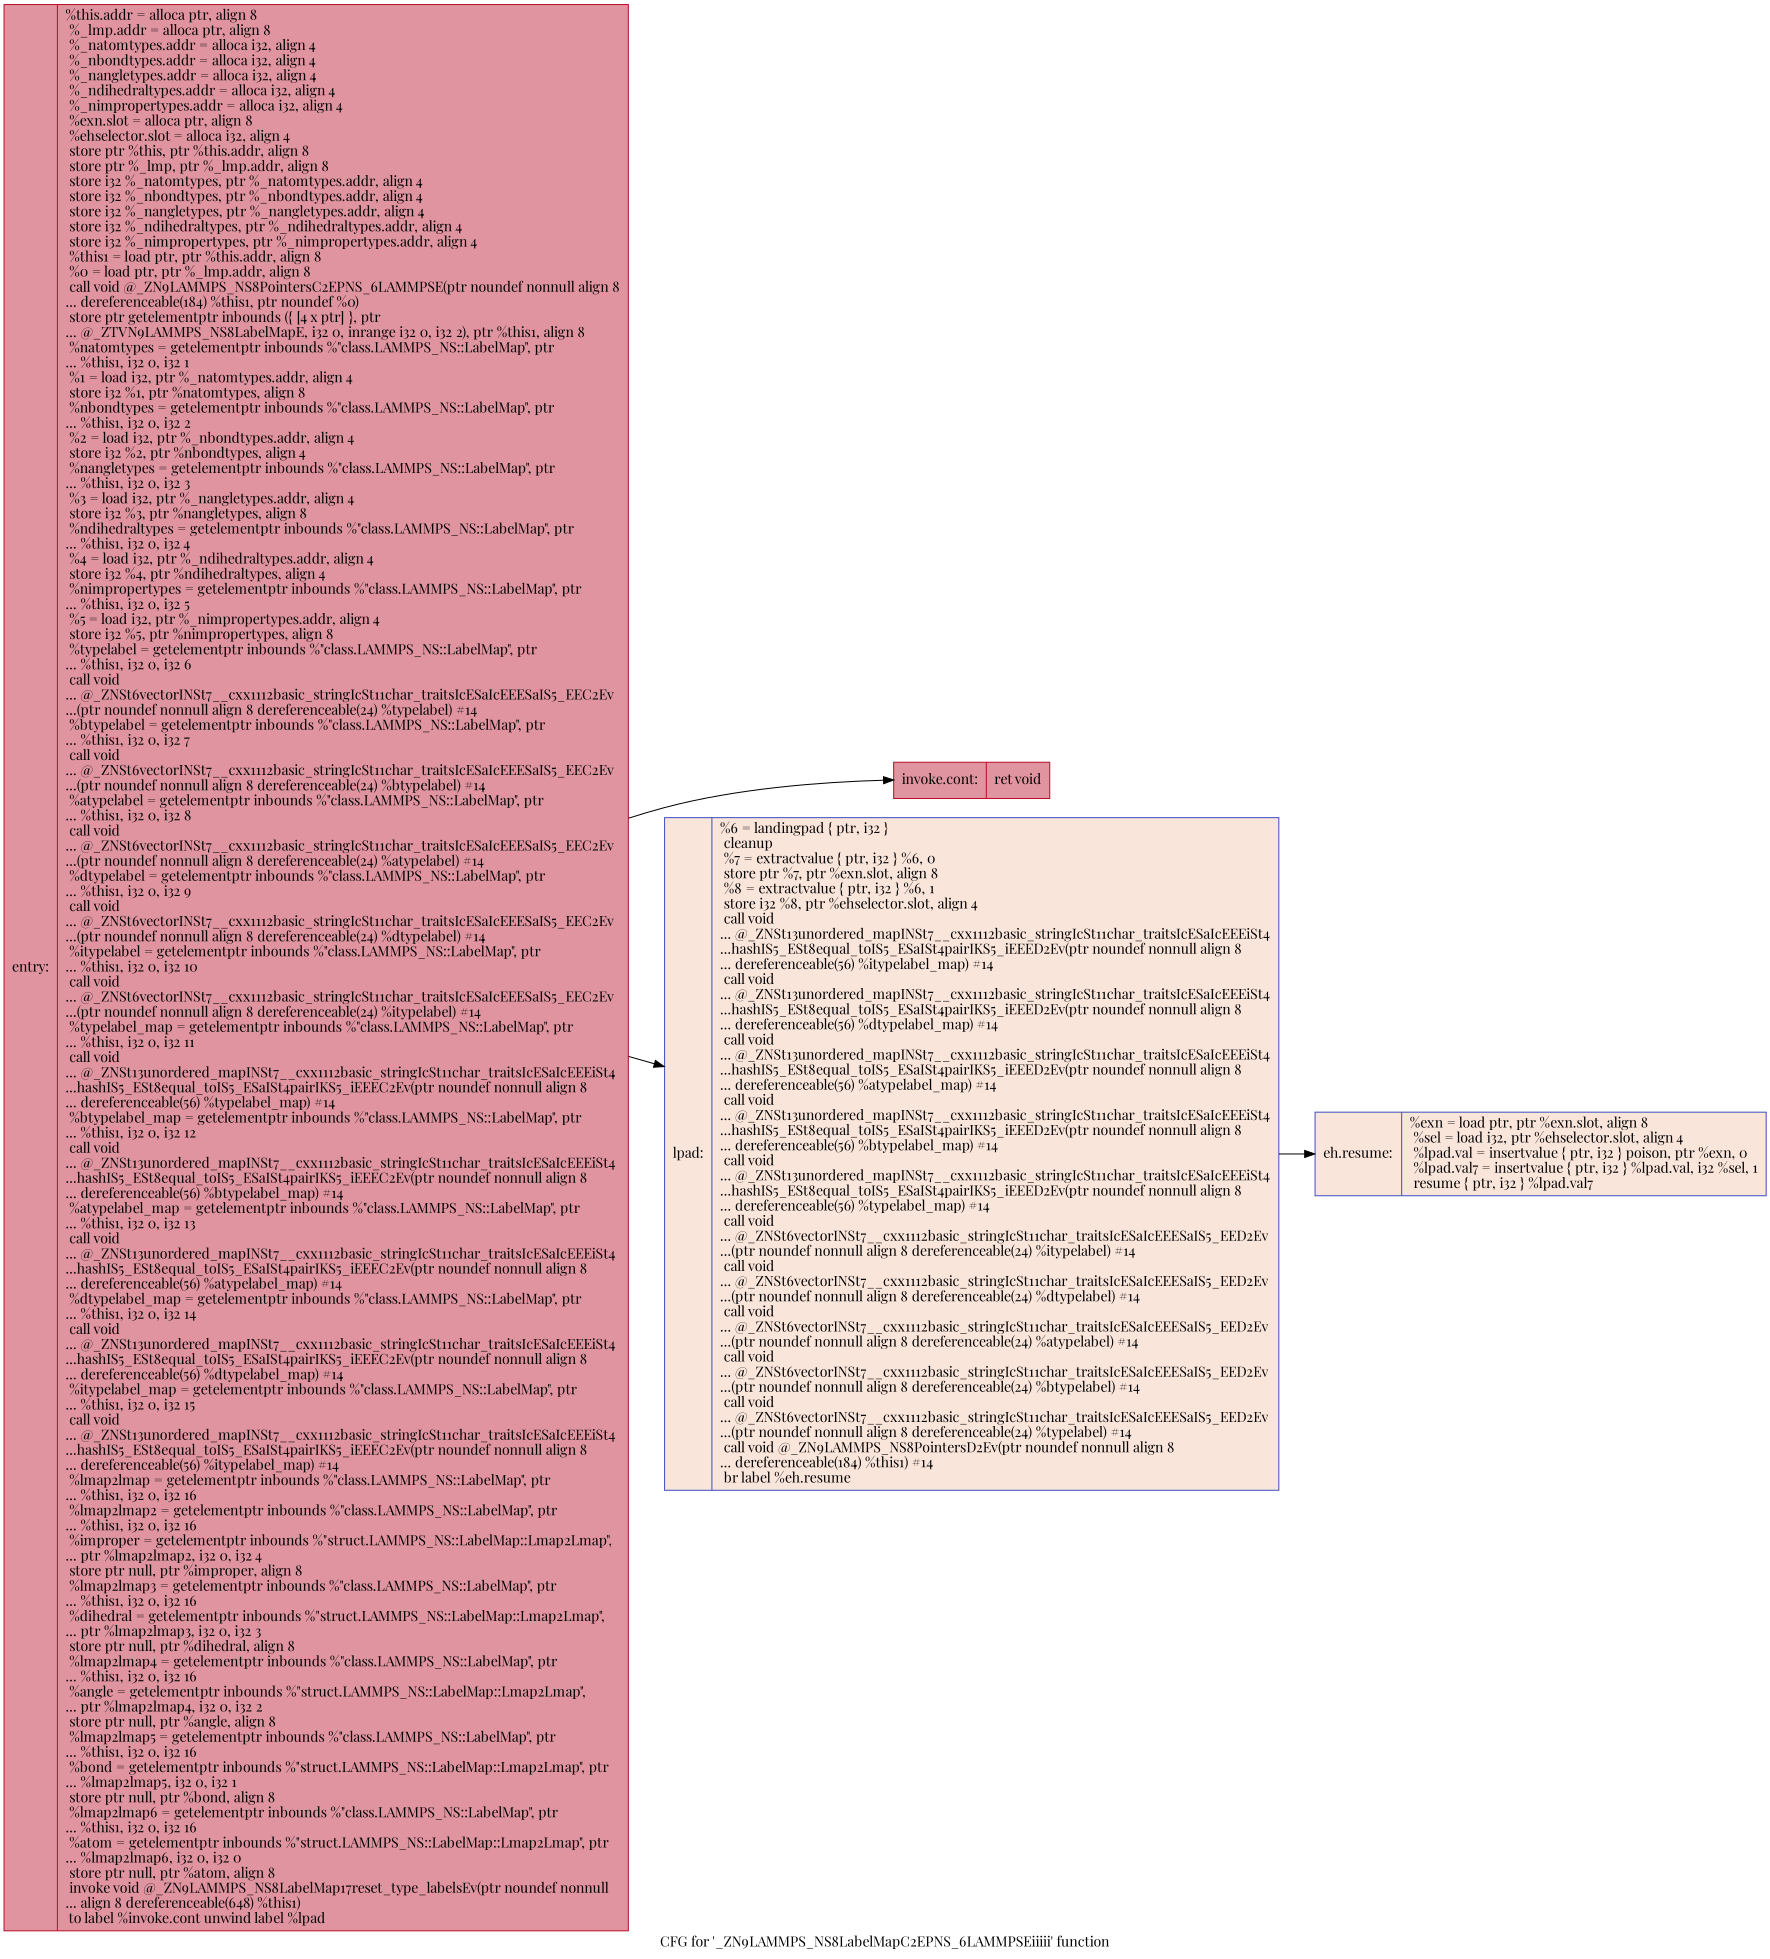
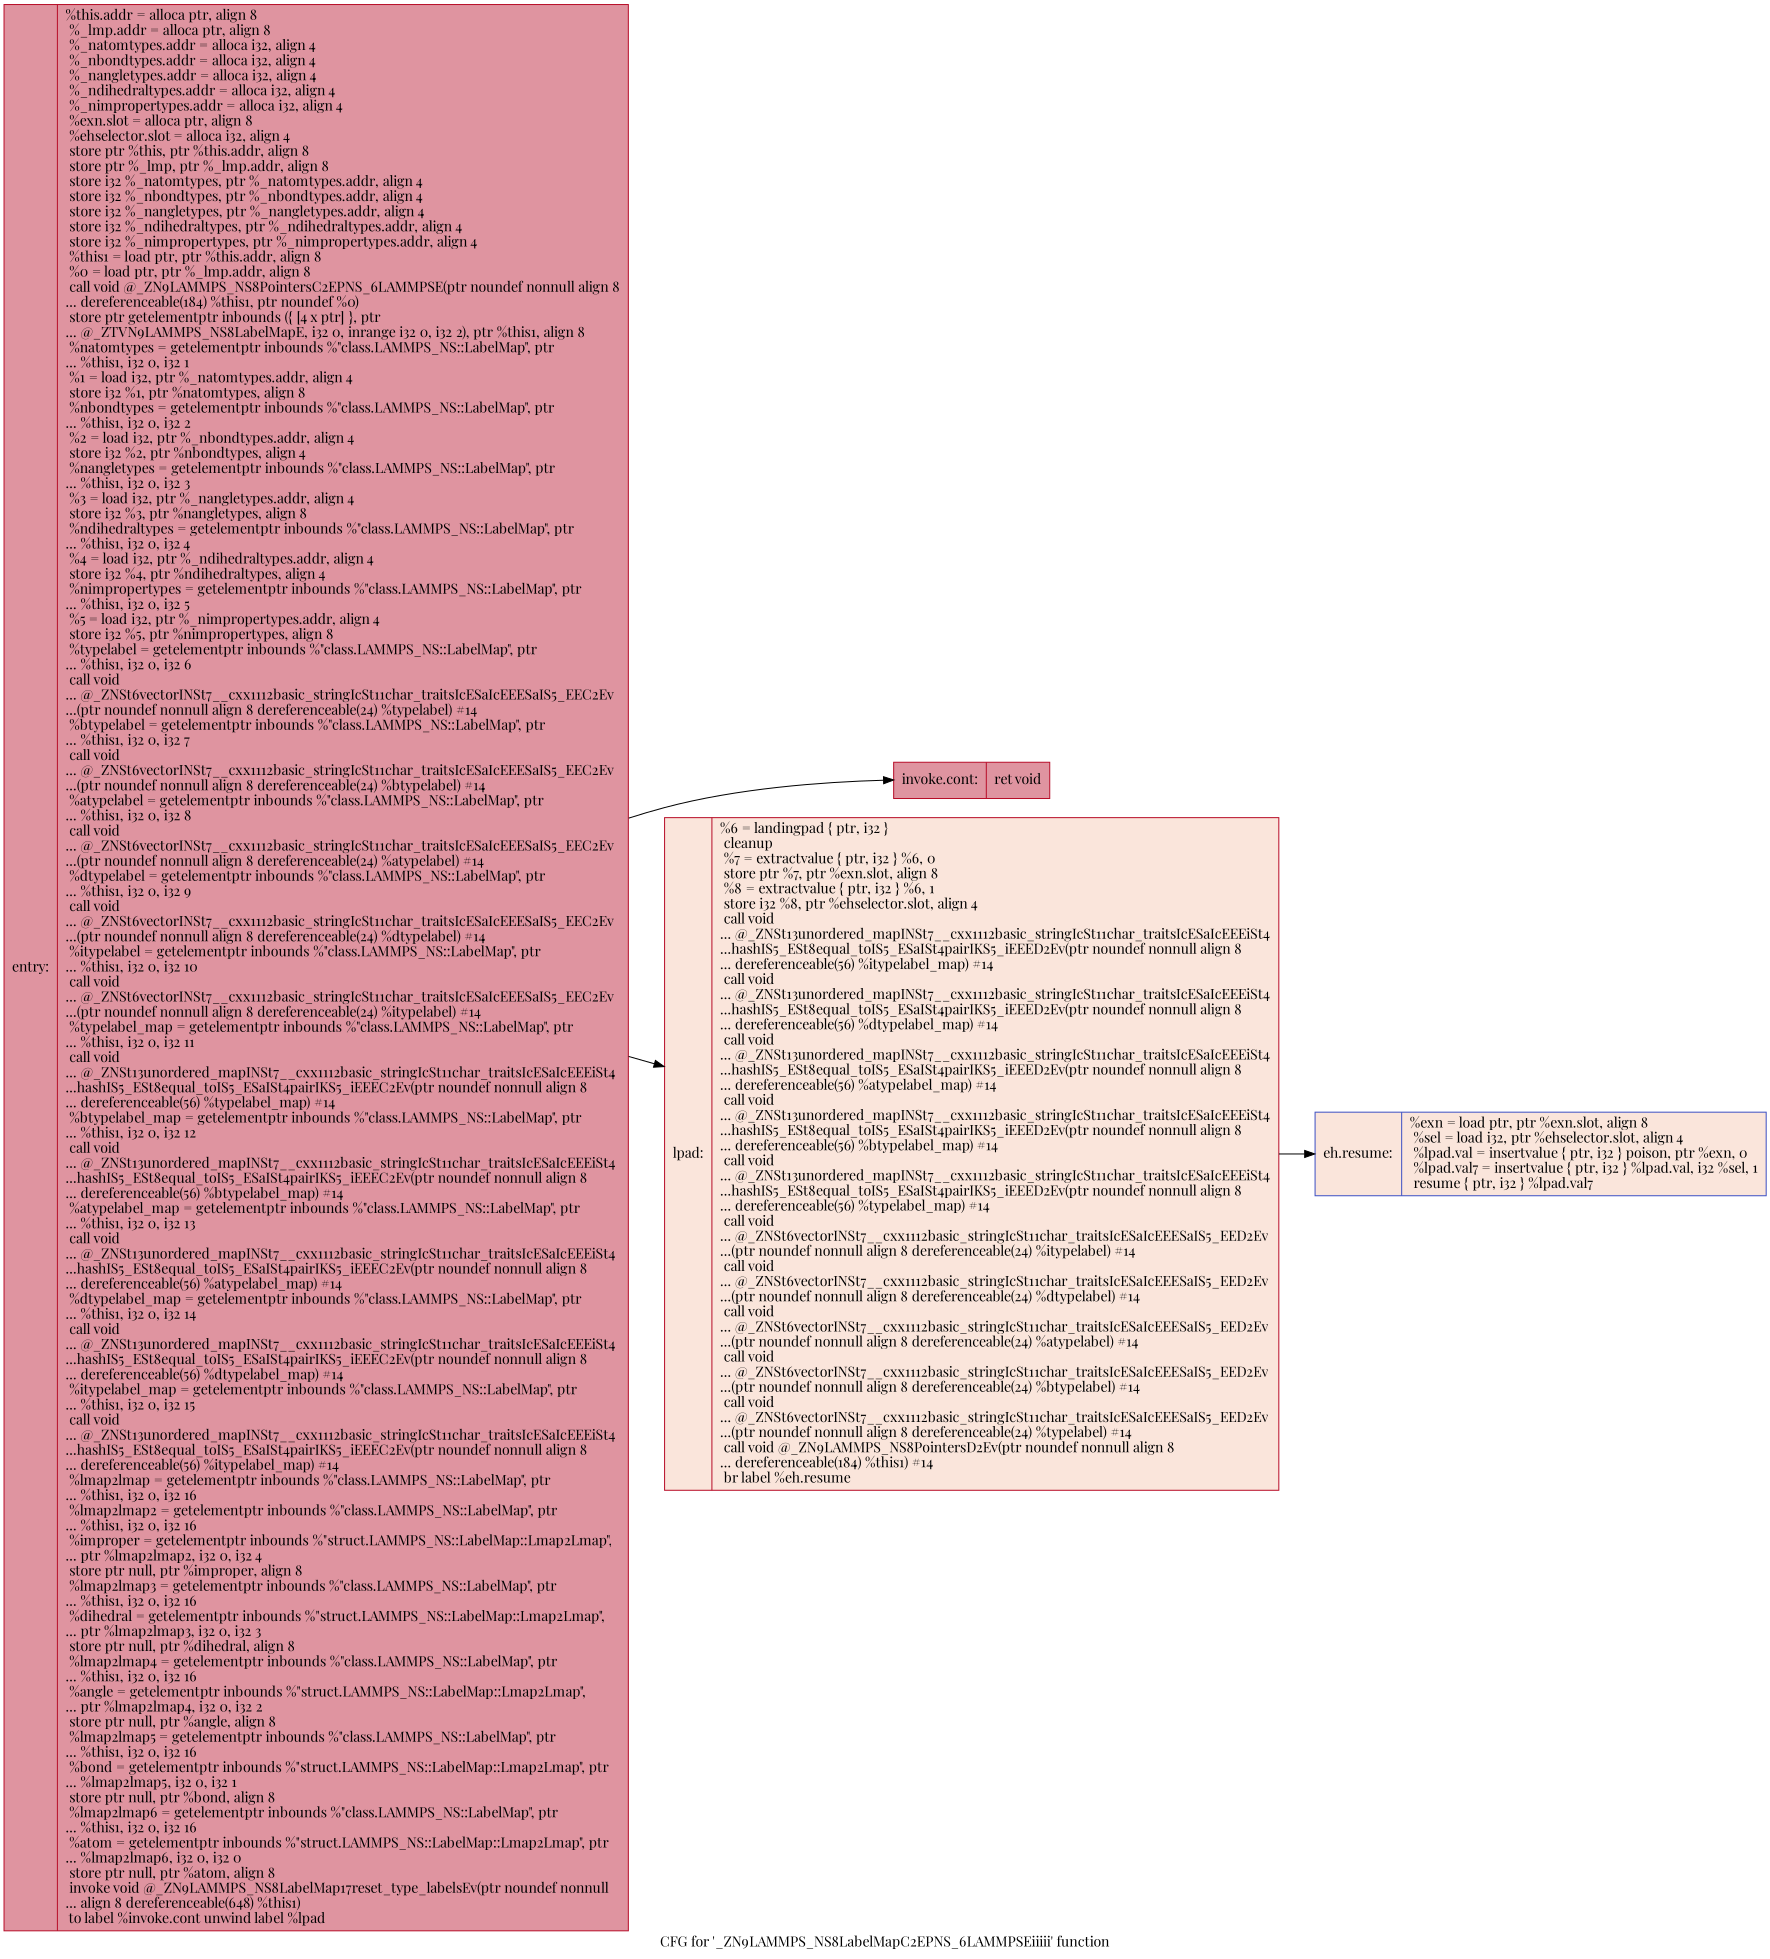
(972, 1154) -> (972, 1154)
